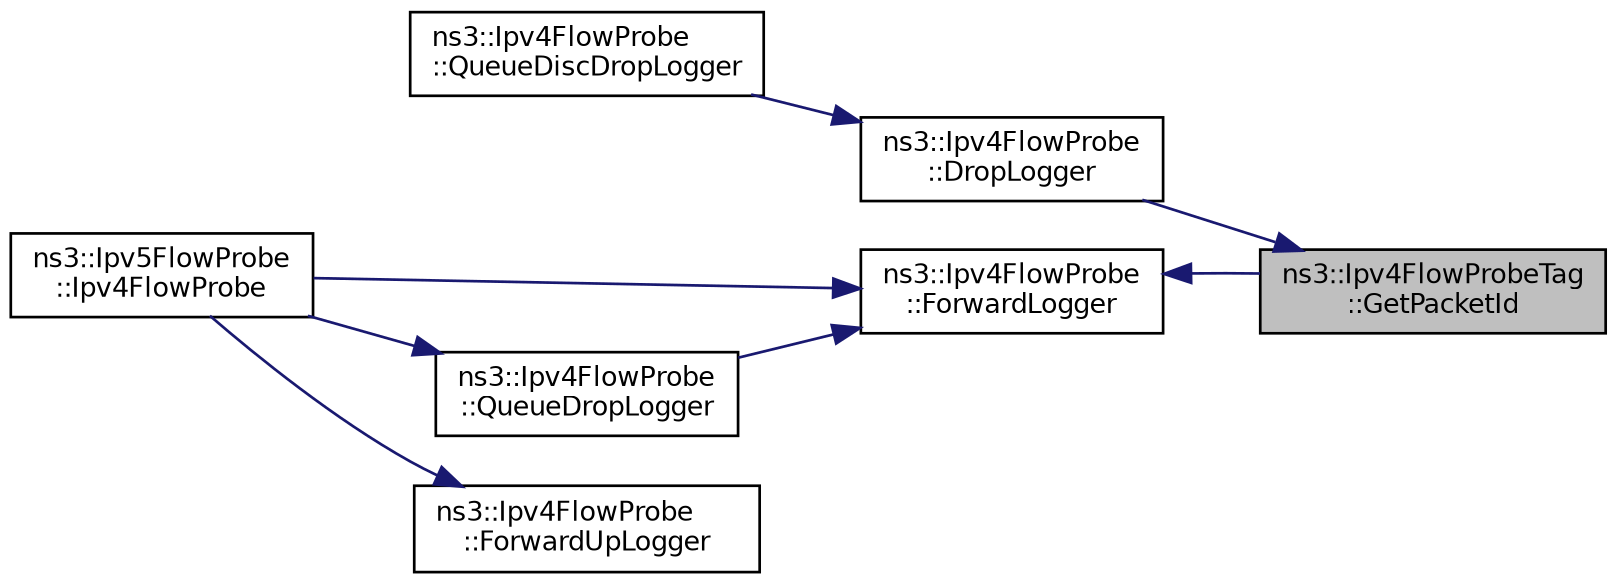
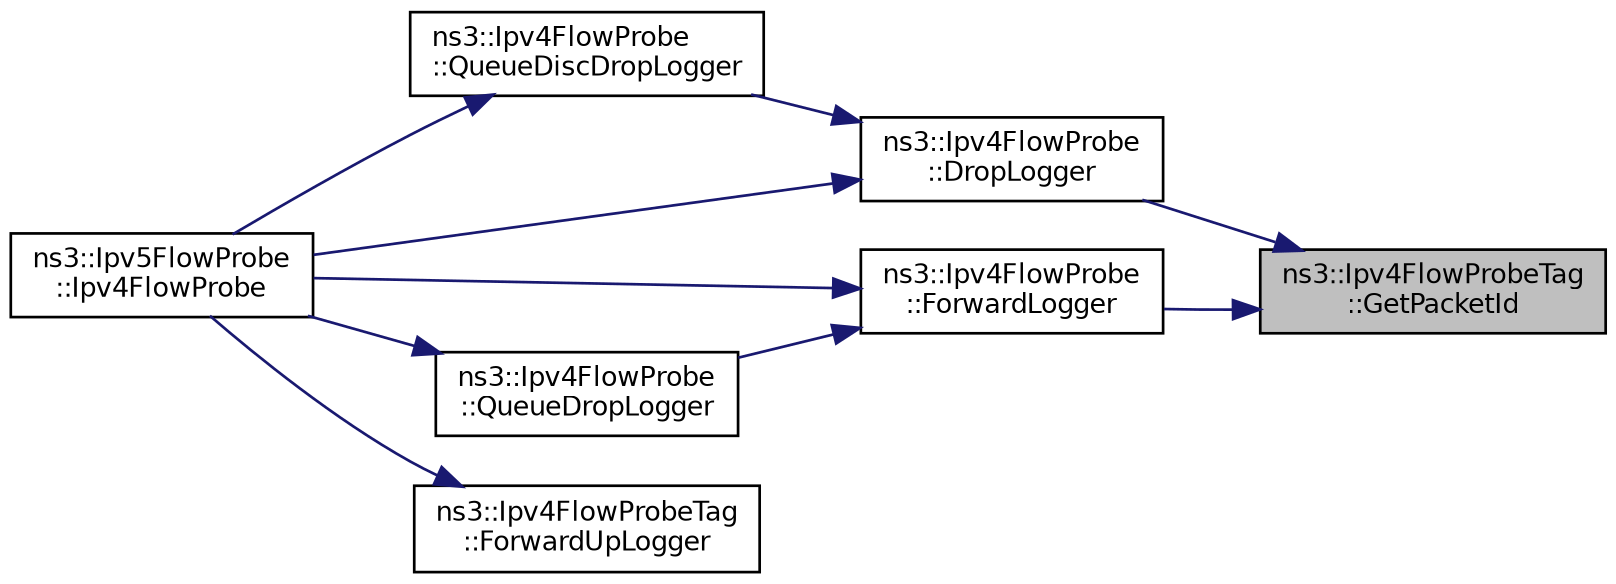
none -> (349, 168)
none -> (573, 219)
(1226, 273) -> (1198, 310)
(587, 529) -> (587, 529)
